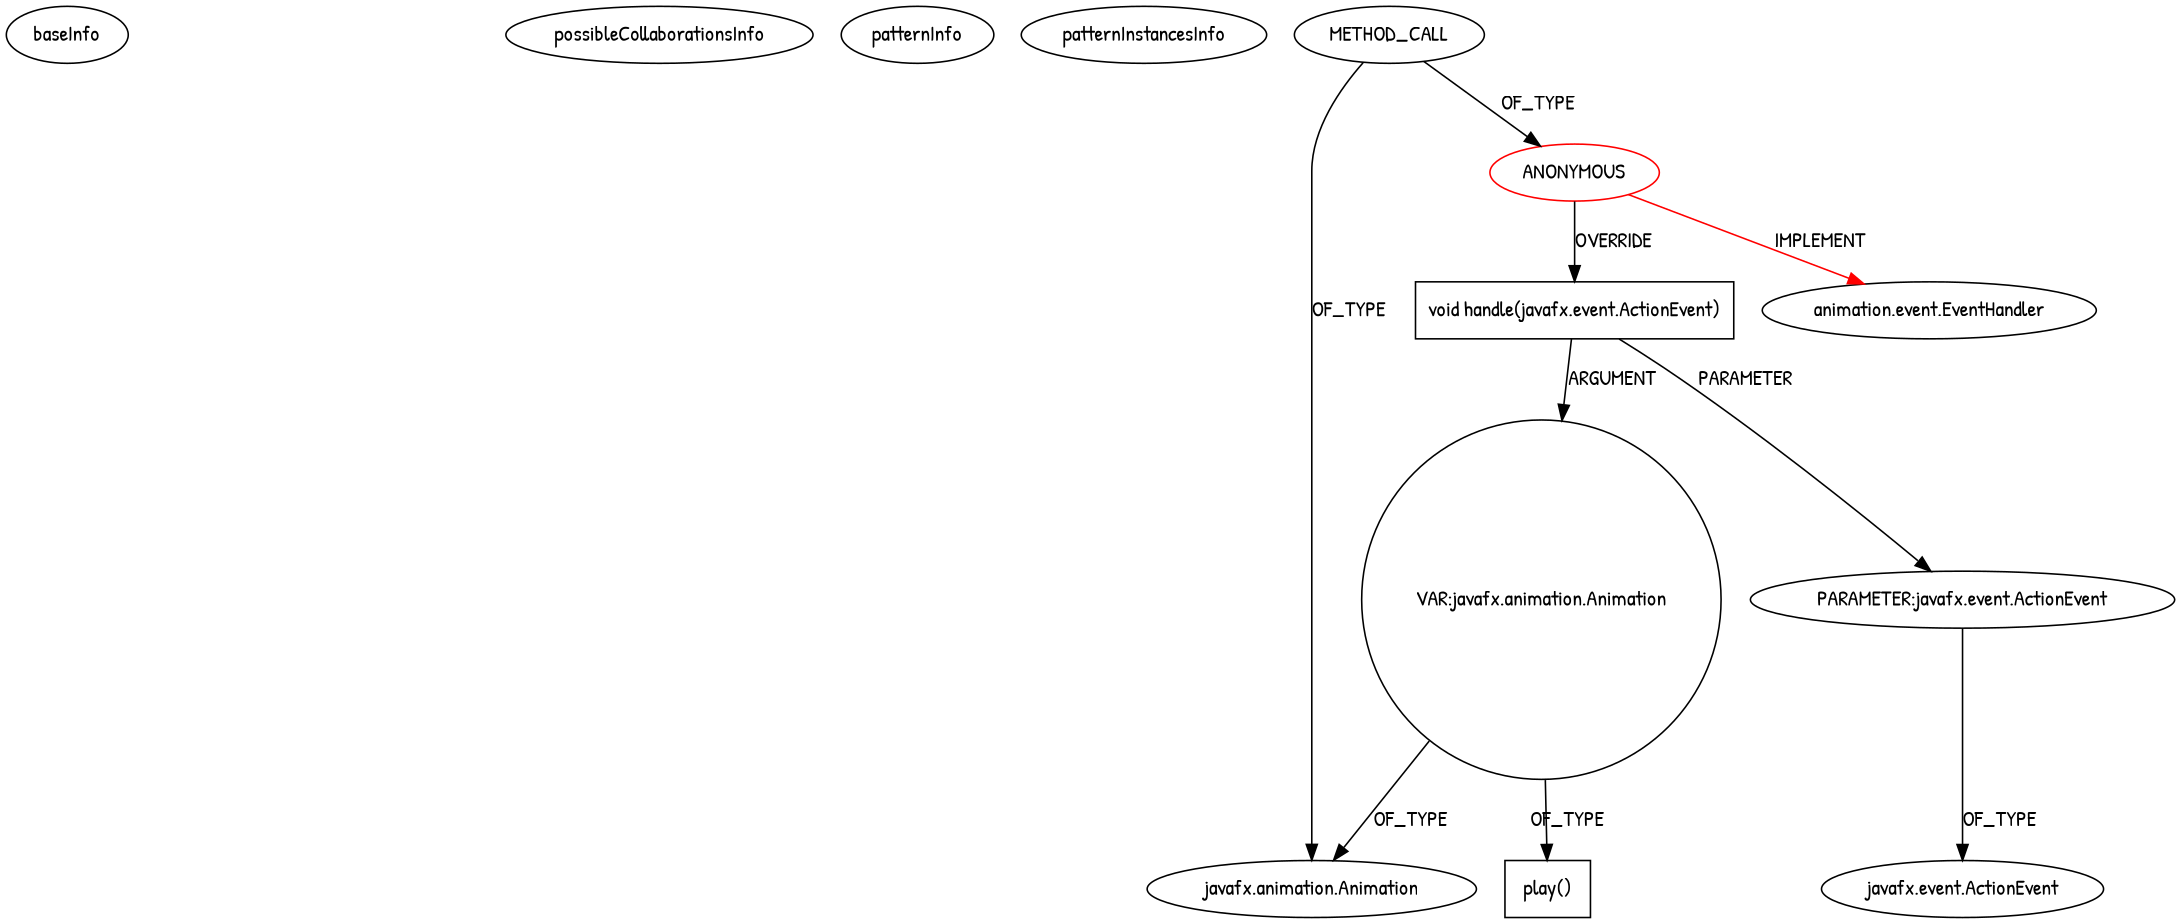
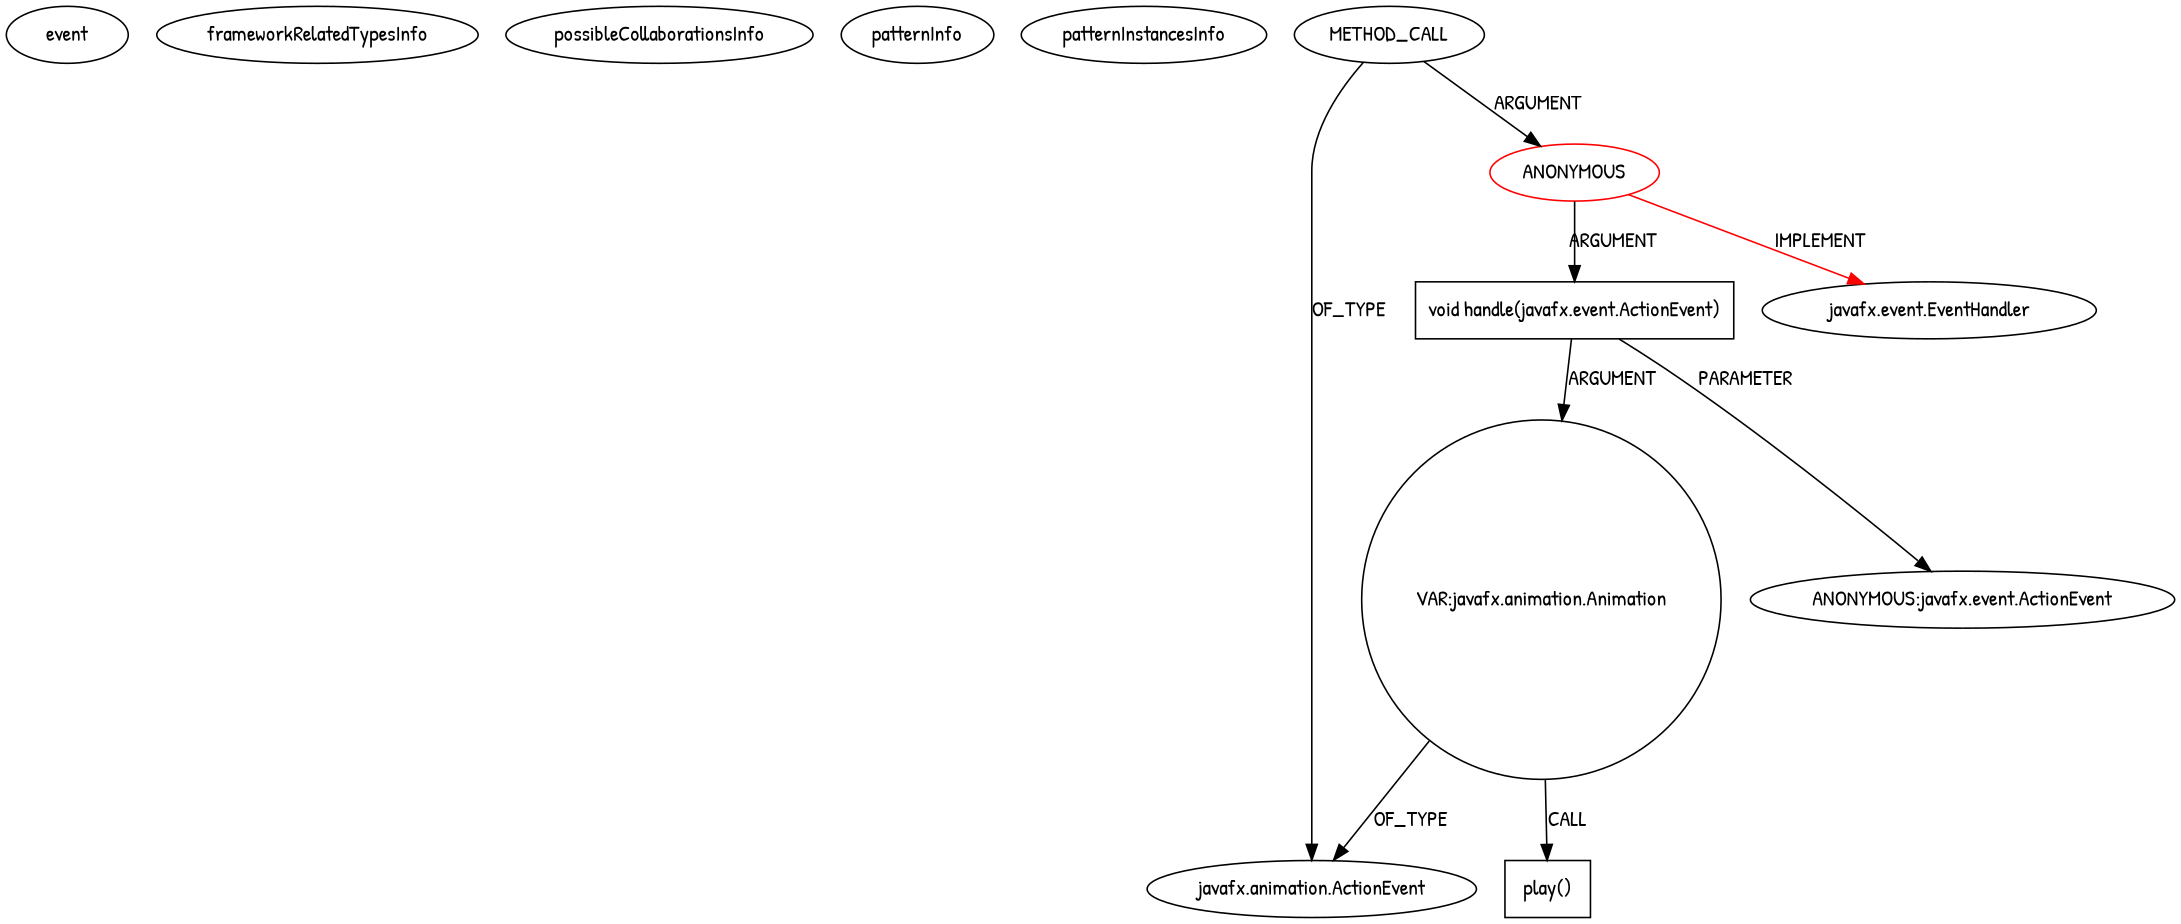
(67, 35) -> (67, 35)
none -> (317, 35)
(1538, 104) -> (1538, 104)
(1613, 241) -> (1613, 241)
(1929, 310) -> (1929, 310)
(1963, 600) -> (1963, 600)
(1568, 820) -> (1568, 820)
(1312, 889) -> (1312, 889)
(1963, 889) -> none
